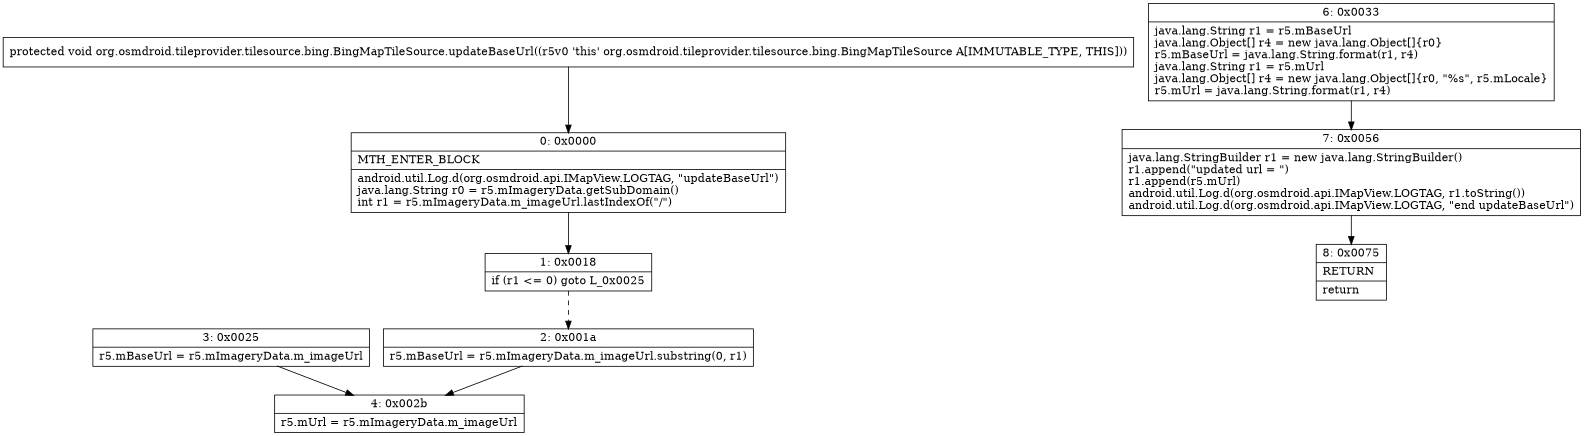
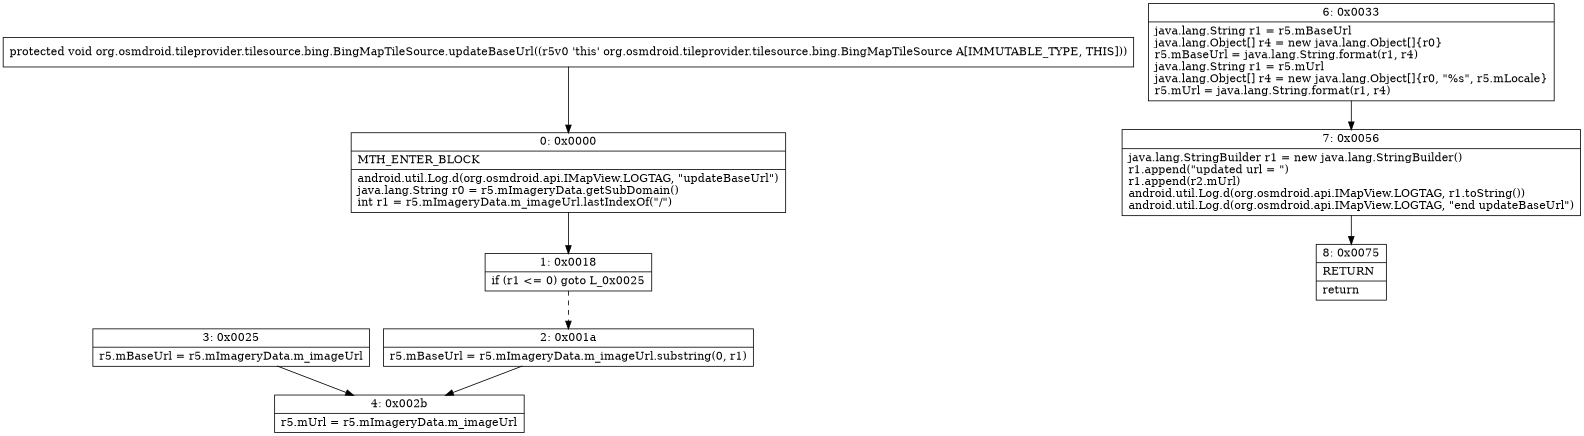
(1185, 182) -> (1185, 182)
